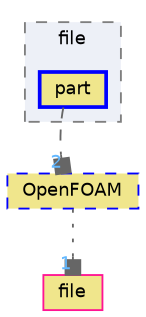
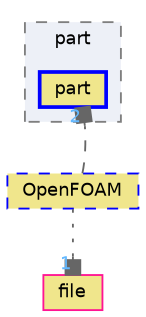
(73, 40) -> (73, 40)
(61, 133) -> (85, 150)
